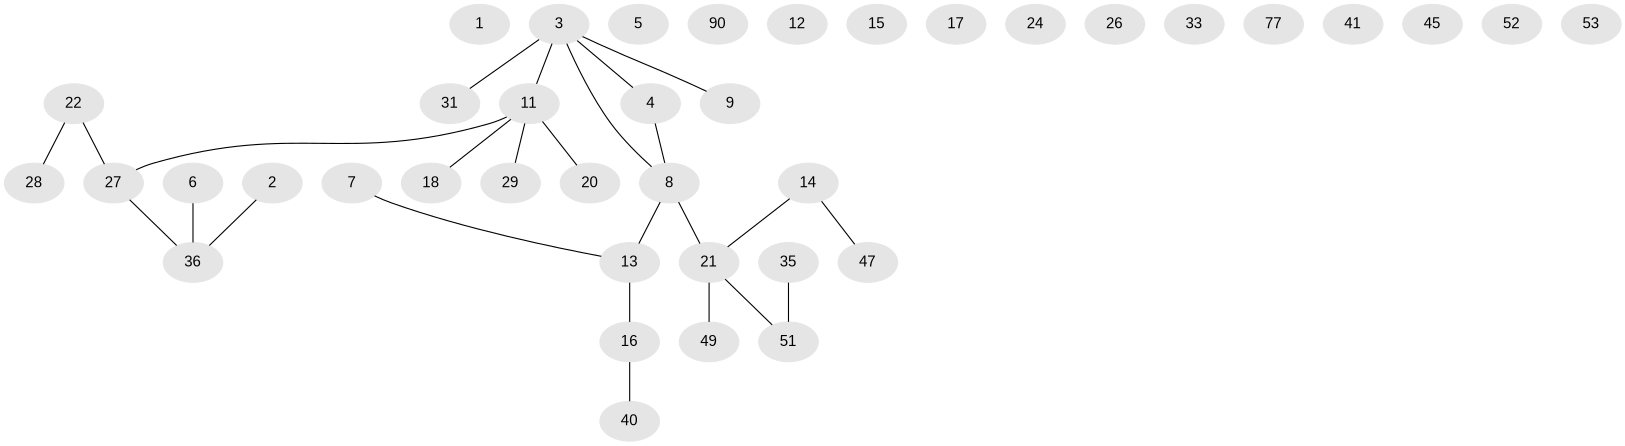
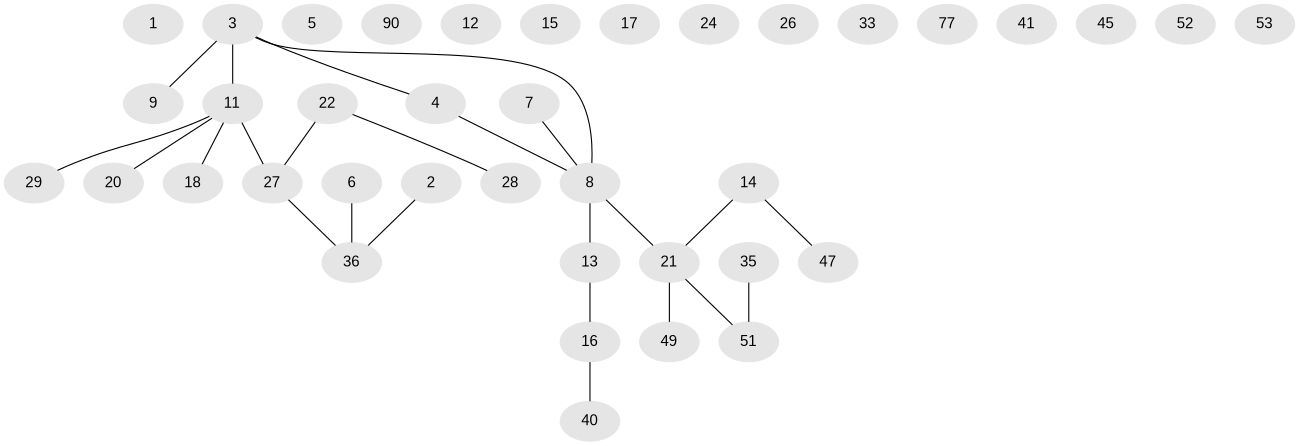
(450, 104) -> none
(487, 231) -> (560, 143)
